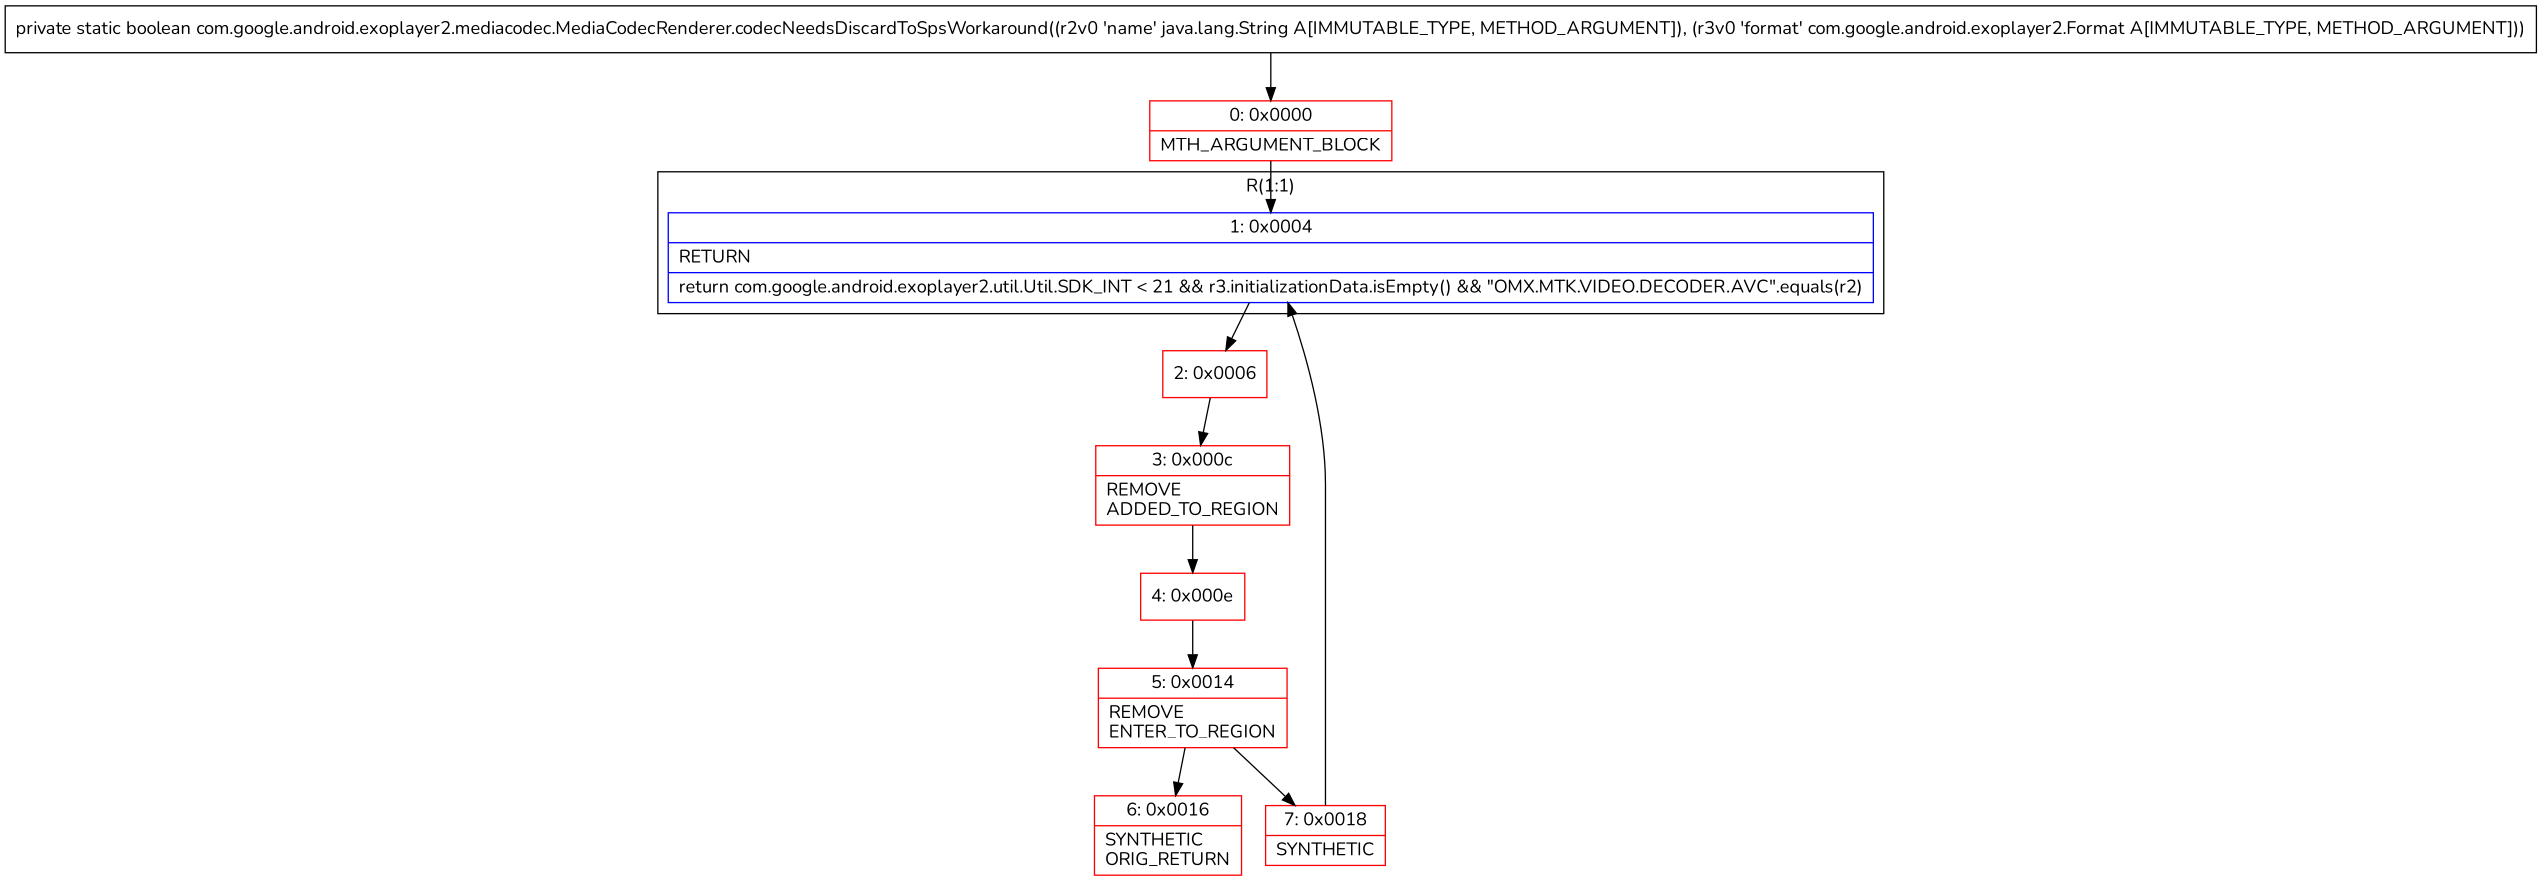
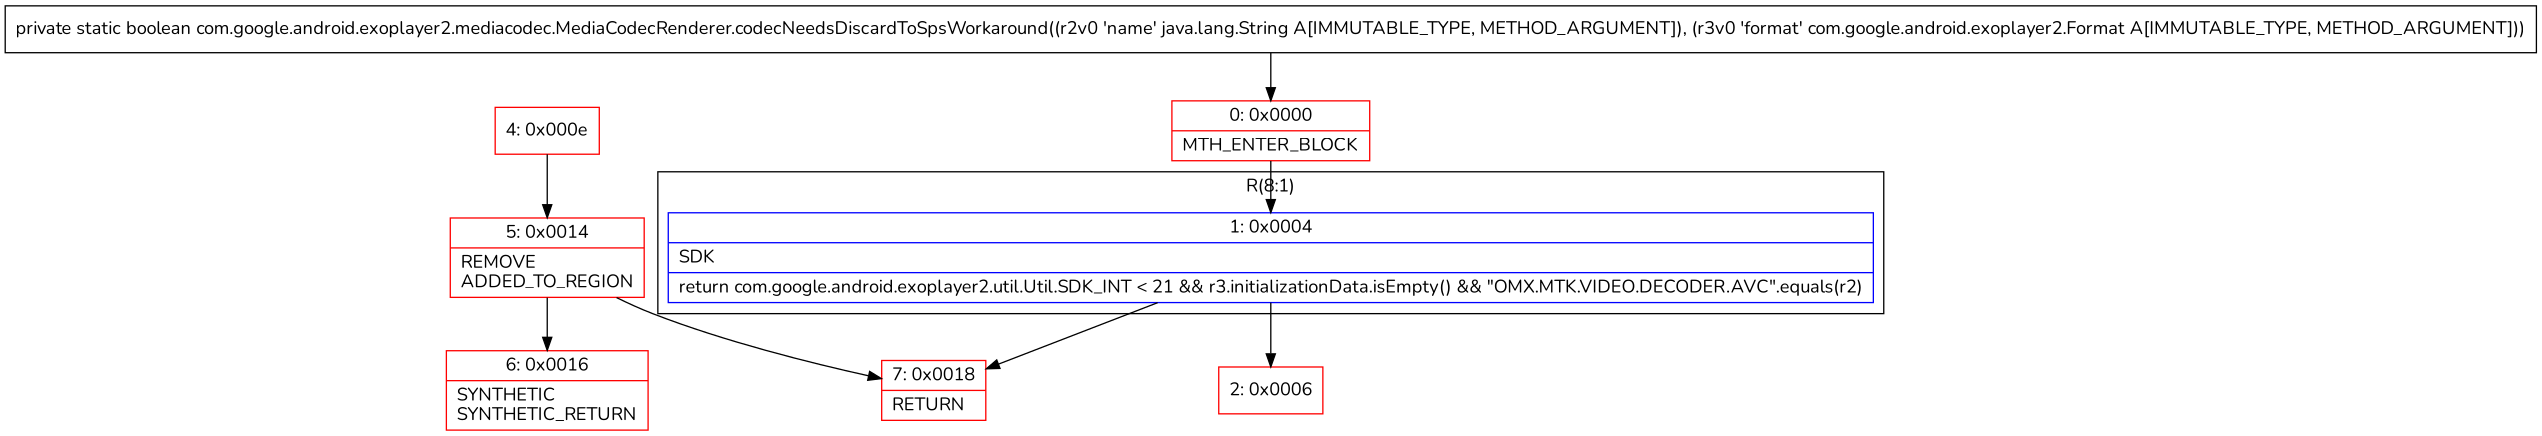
(1271, 145) -> (1271, 145)
(1271, 187) -> (1271, 187)
(715, 257) -> (697, 257)
(1193, 485) -> none
(1325, 558) -> (1078, 333)
(1193, 732) -> (547, 282)
(1325, 850) -> (929, 405)
(1168, 860) -> (547, 414)
